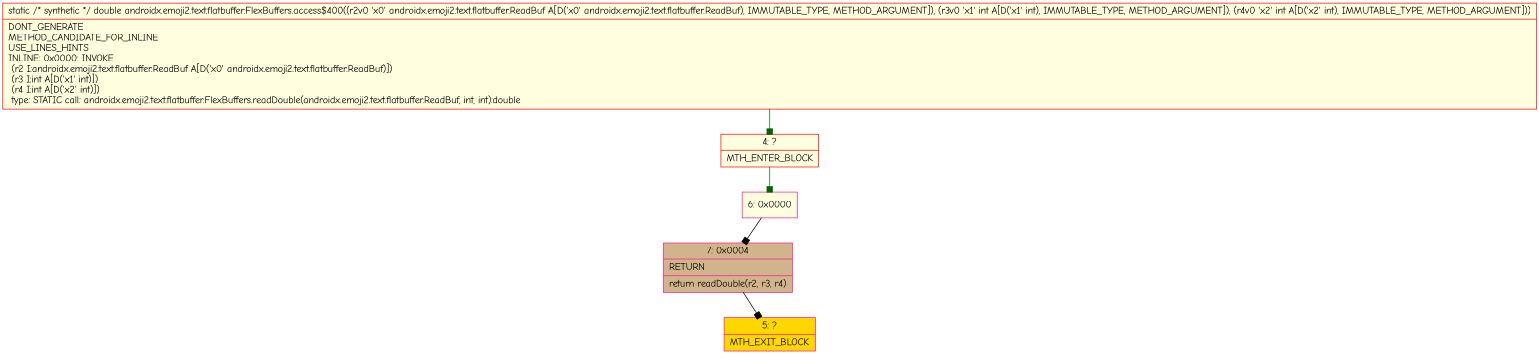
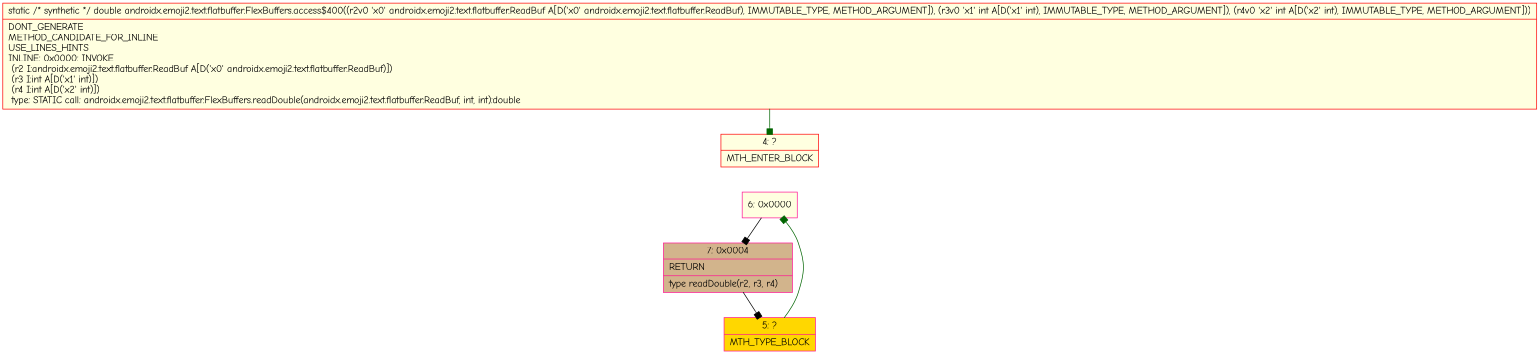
(770, 176) -> (803, 271)
(728, 284) -> (724, 284)
(769, 342) -> (770, 342)
